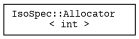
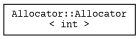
(70, 20) -> (70, 20)
